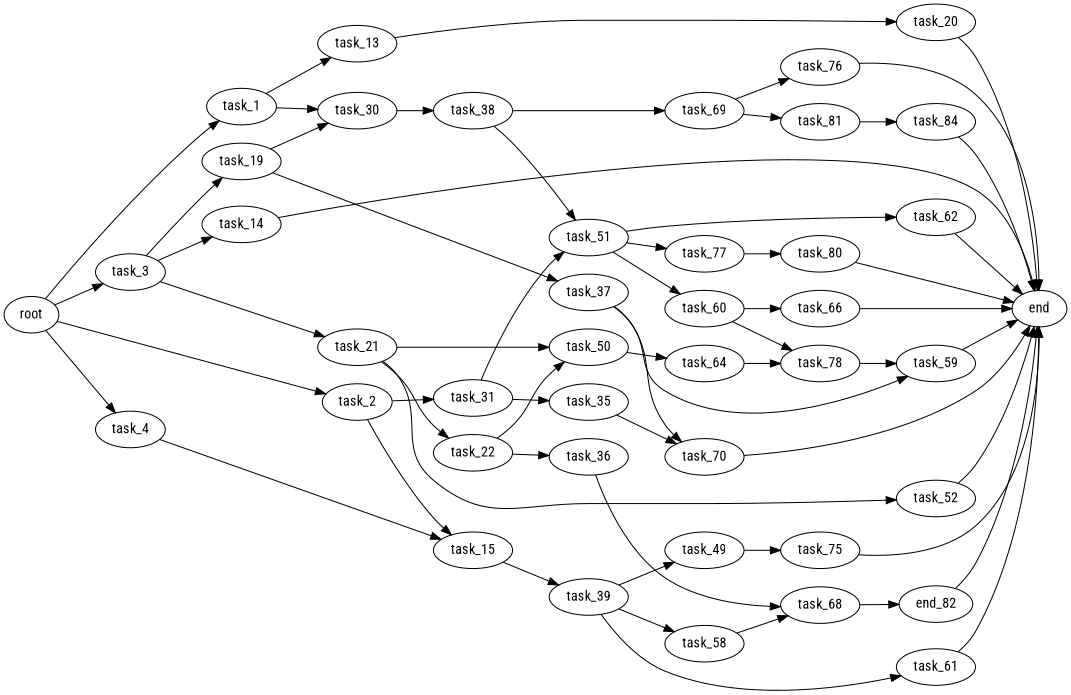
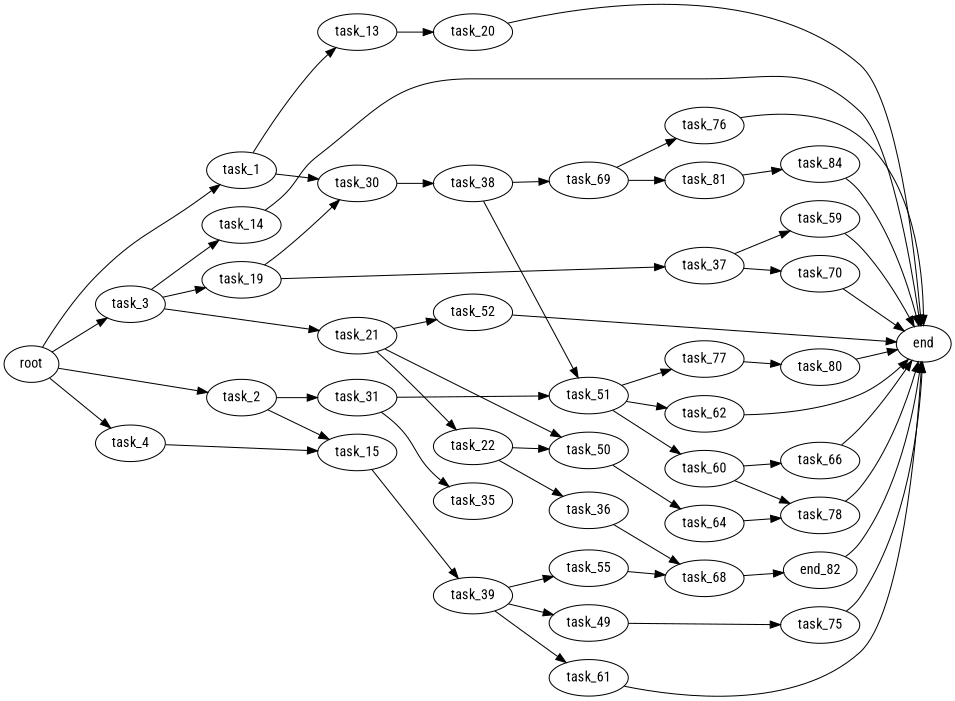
(873, 363) -> (889, 441)
(642, 427) -> none
(704, 644) -> (589, 568)
